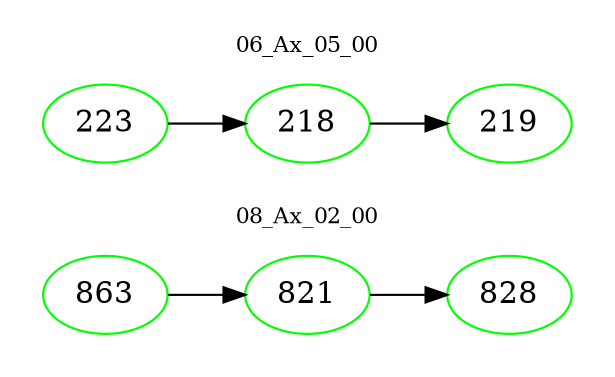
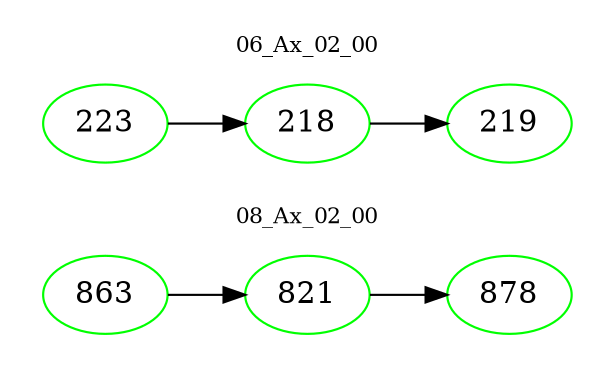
(307, 47) -> (307, 47)
(509, 295) -> (509, 295)
